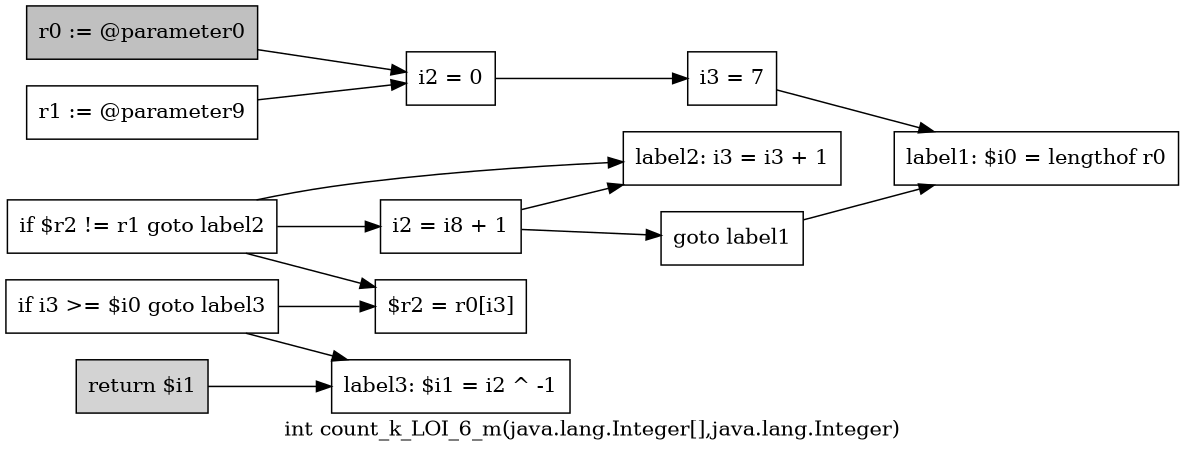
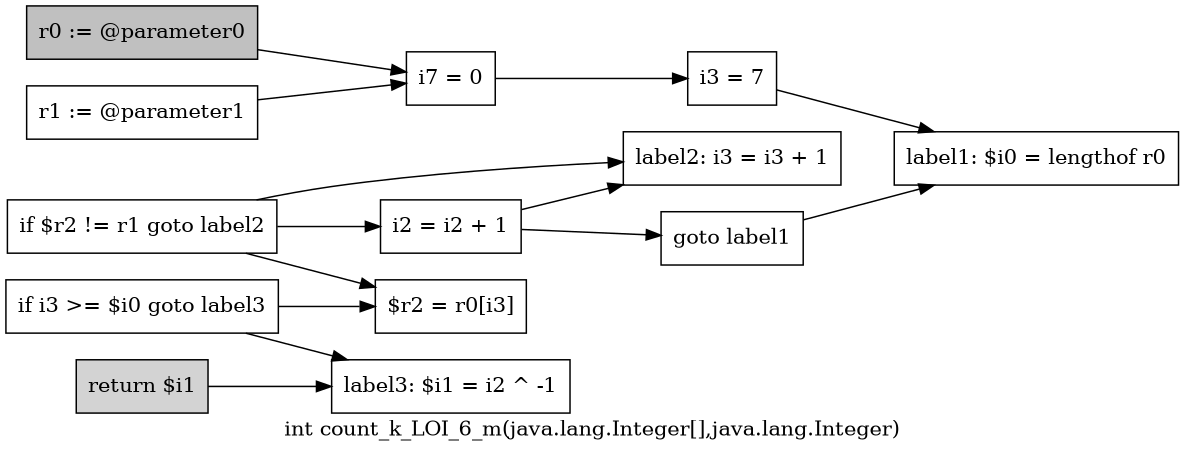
(451, 78) -> (451, 78)
(142, 113) -> (142, 113)
(451, 227) -> (451, 227)
